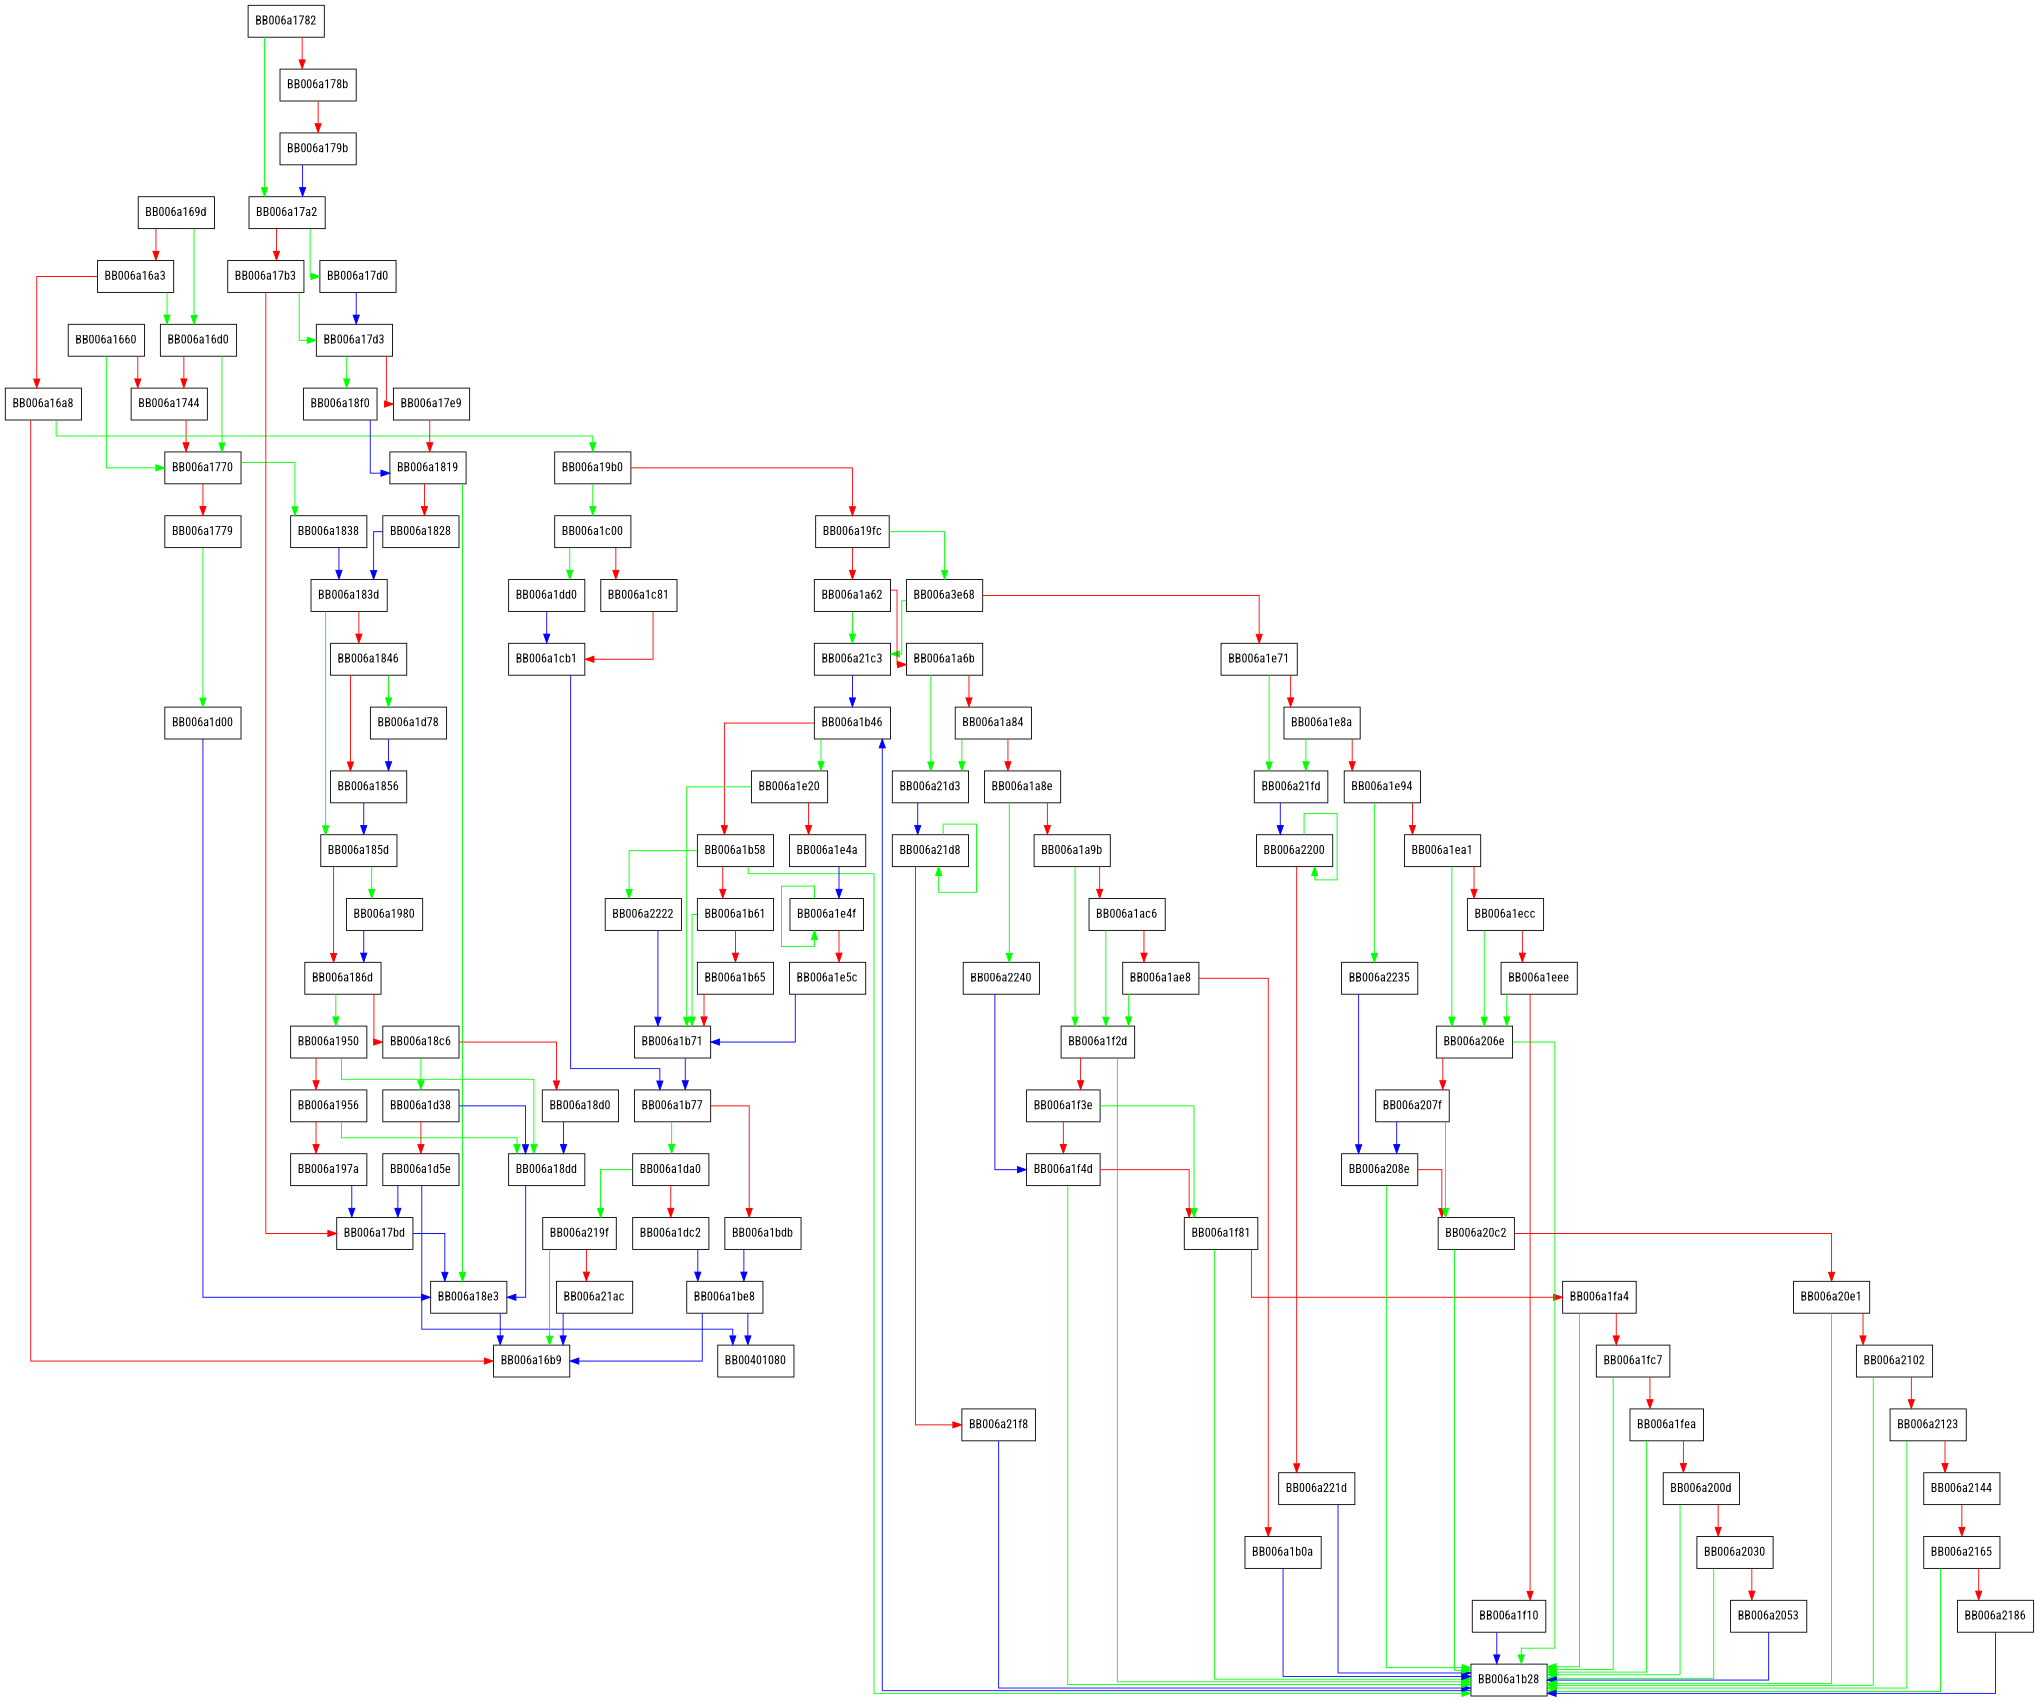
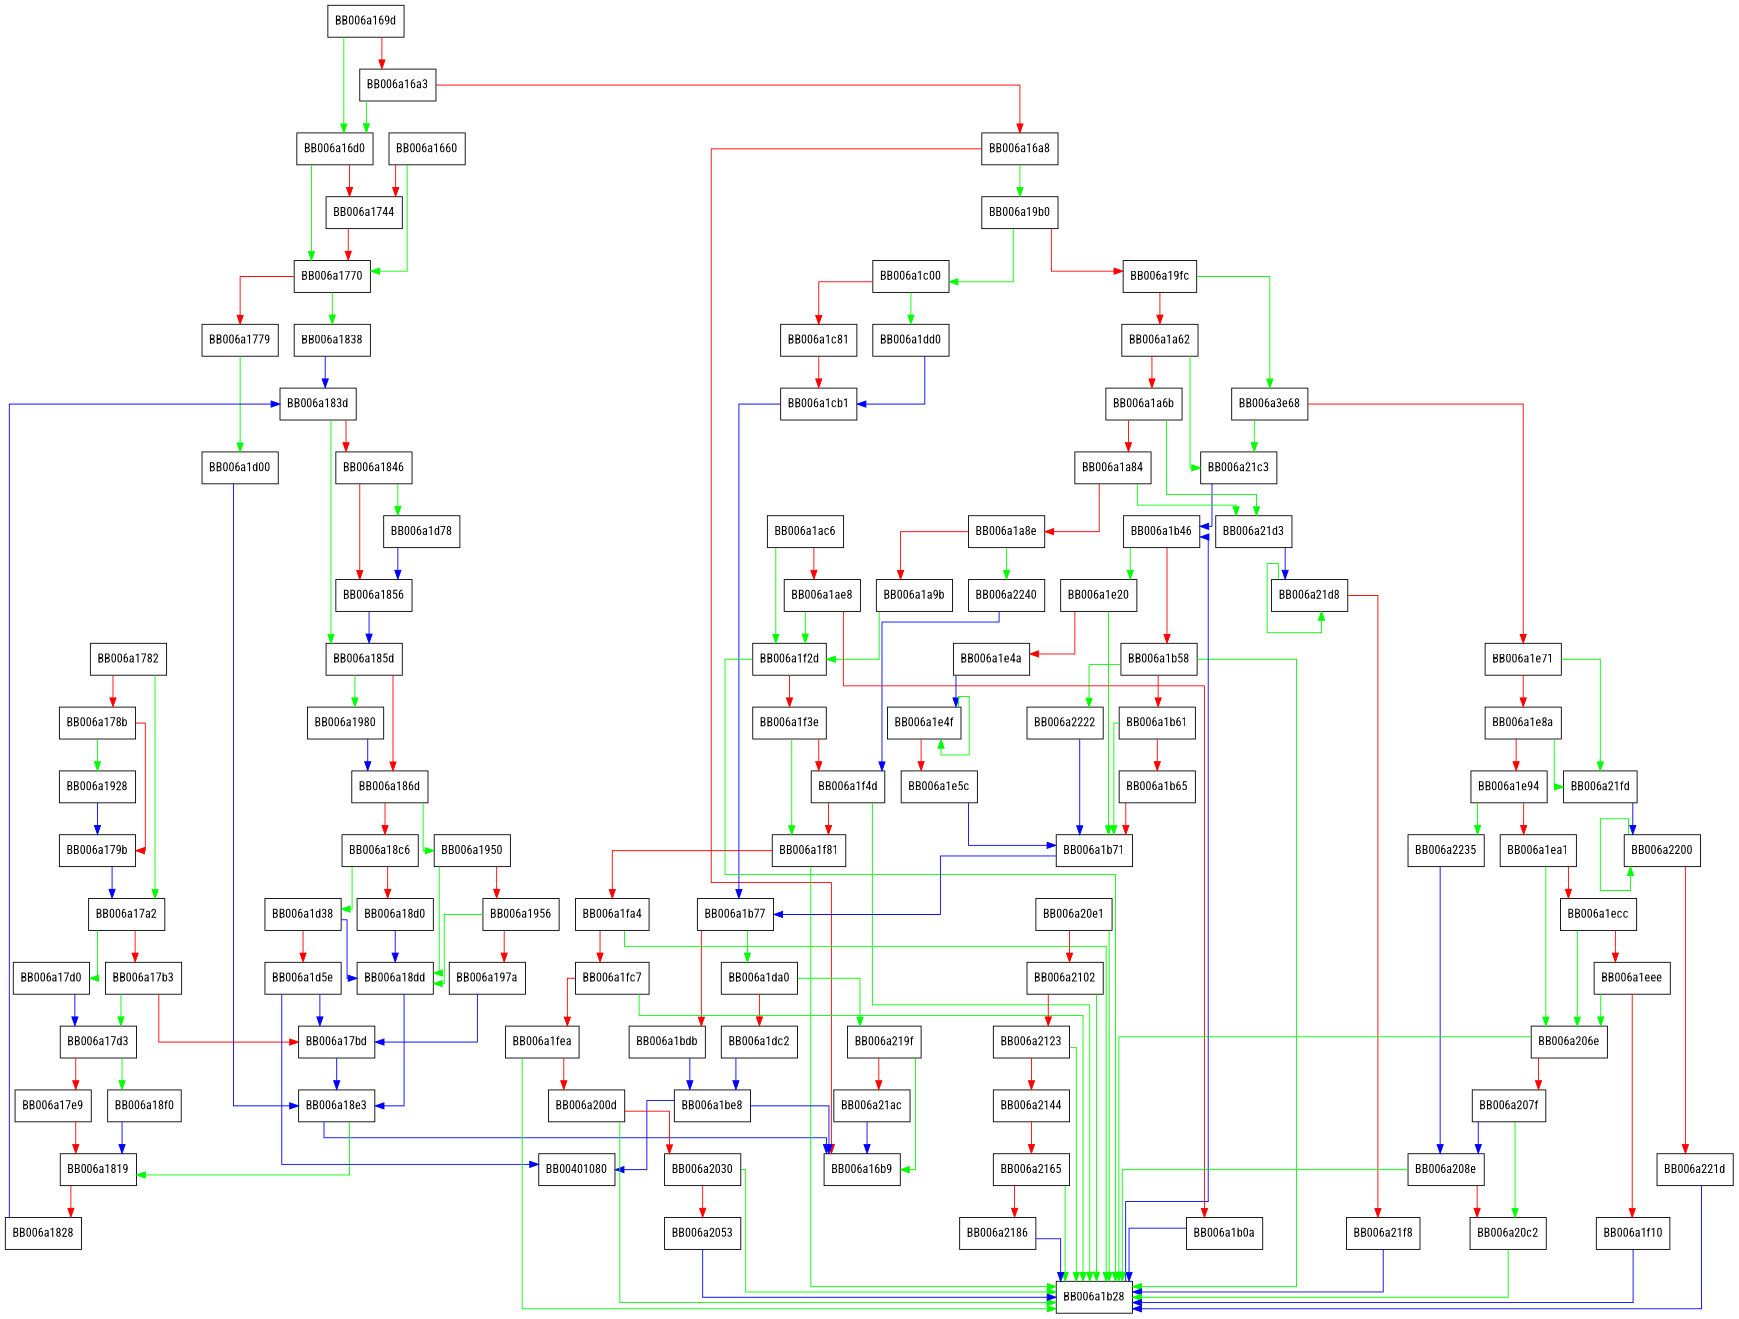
none -> (97, 787)
(463, 878) -> (274, 1175)
(1100, 878) -> none
(1693, 1233) -> none
